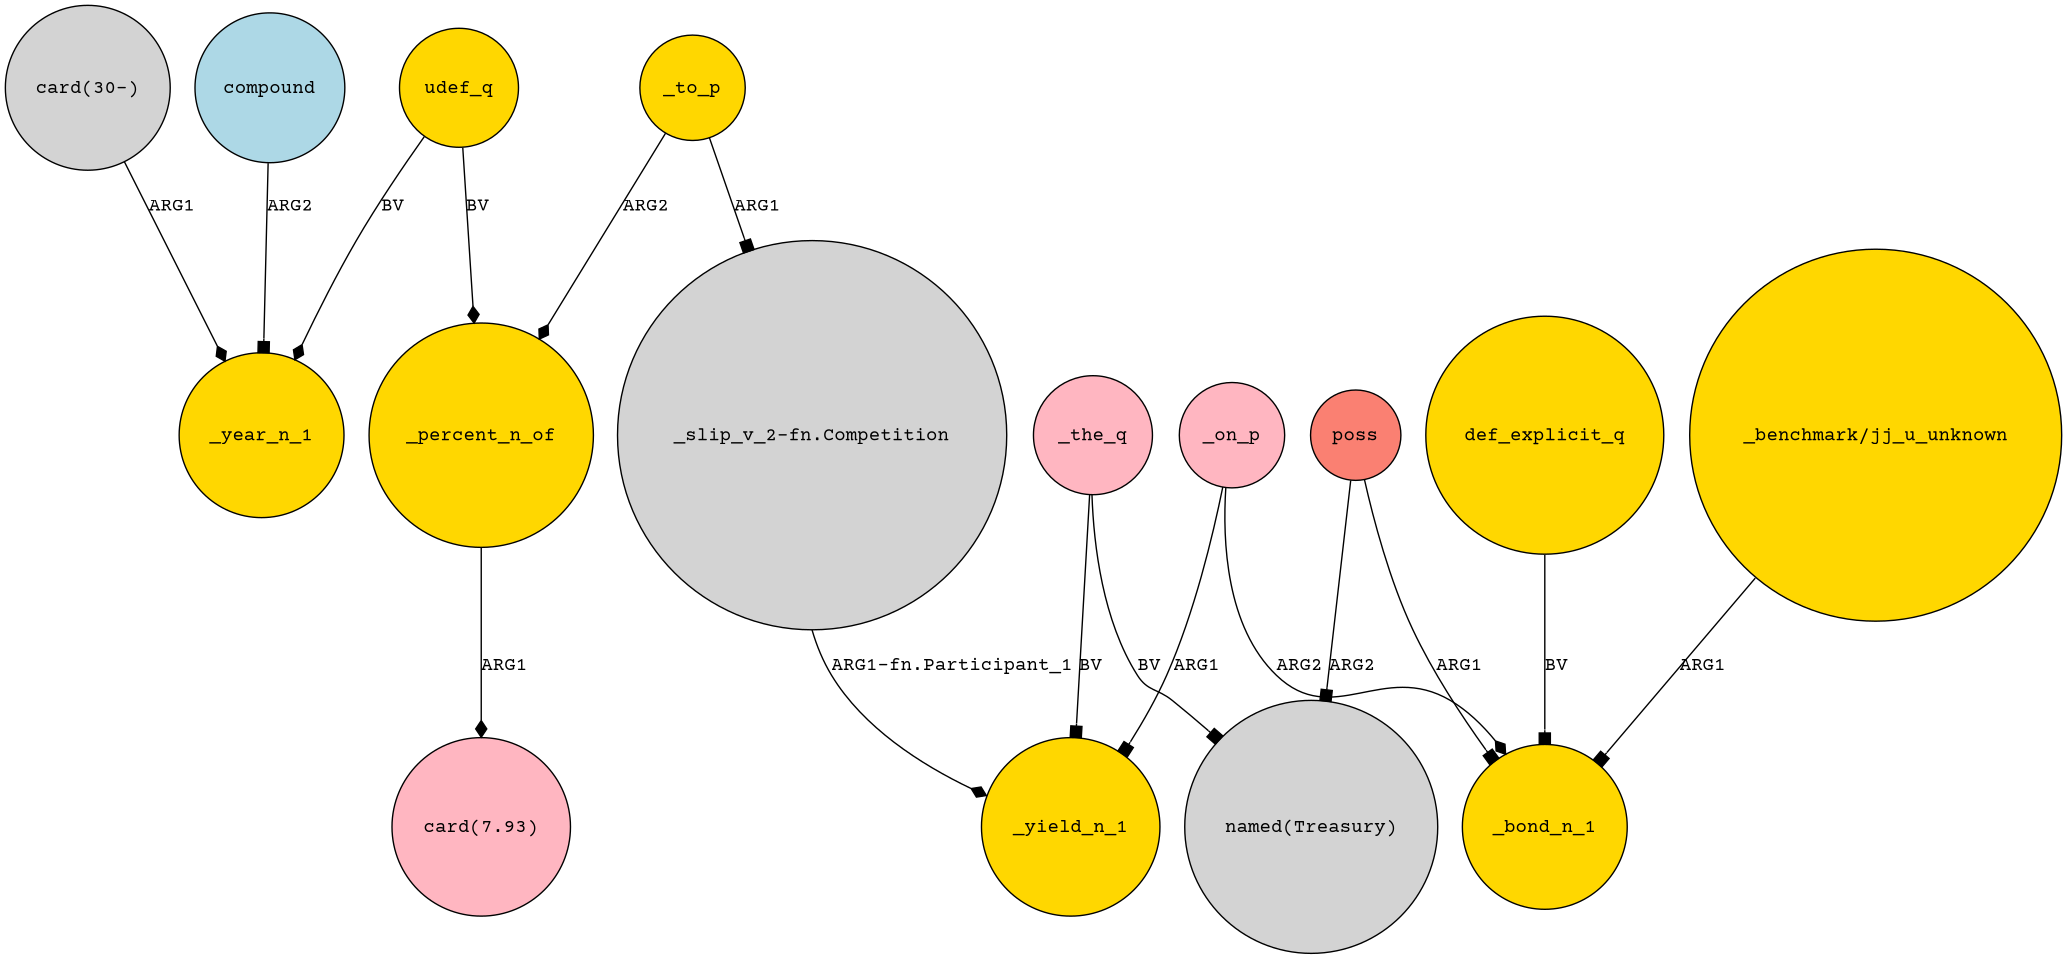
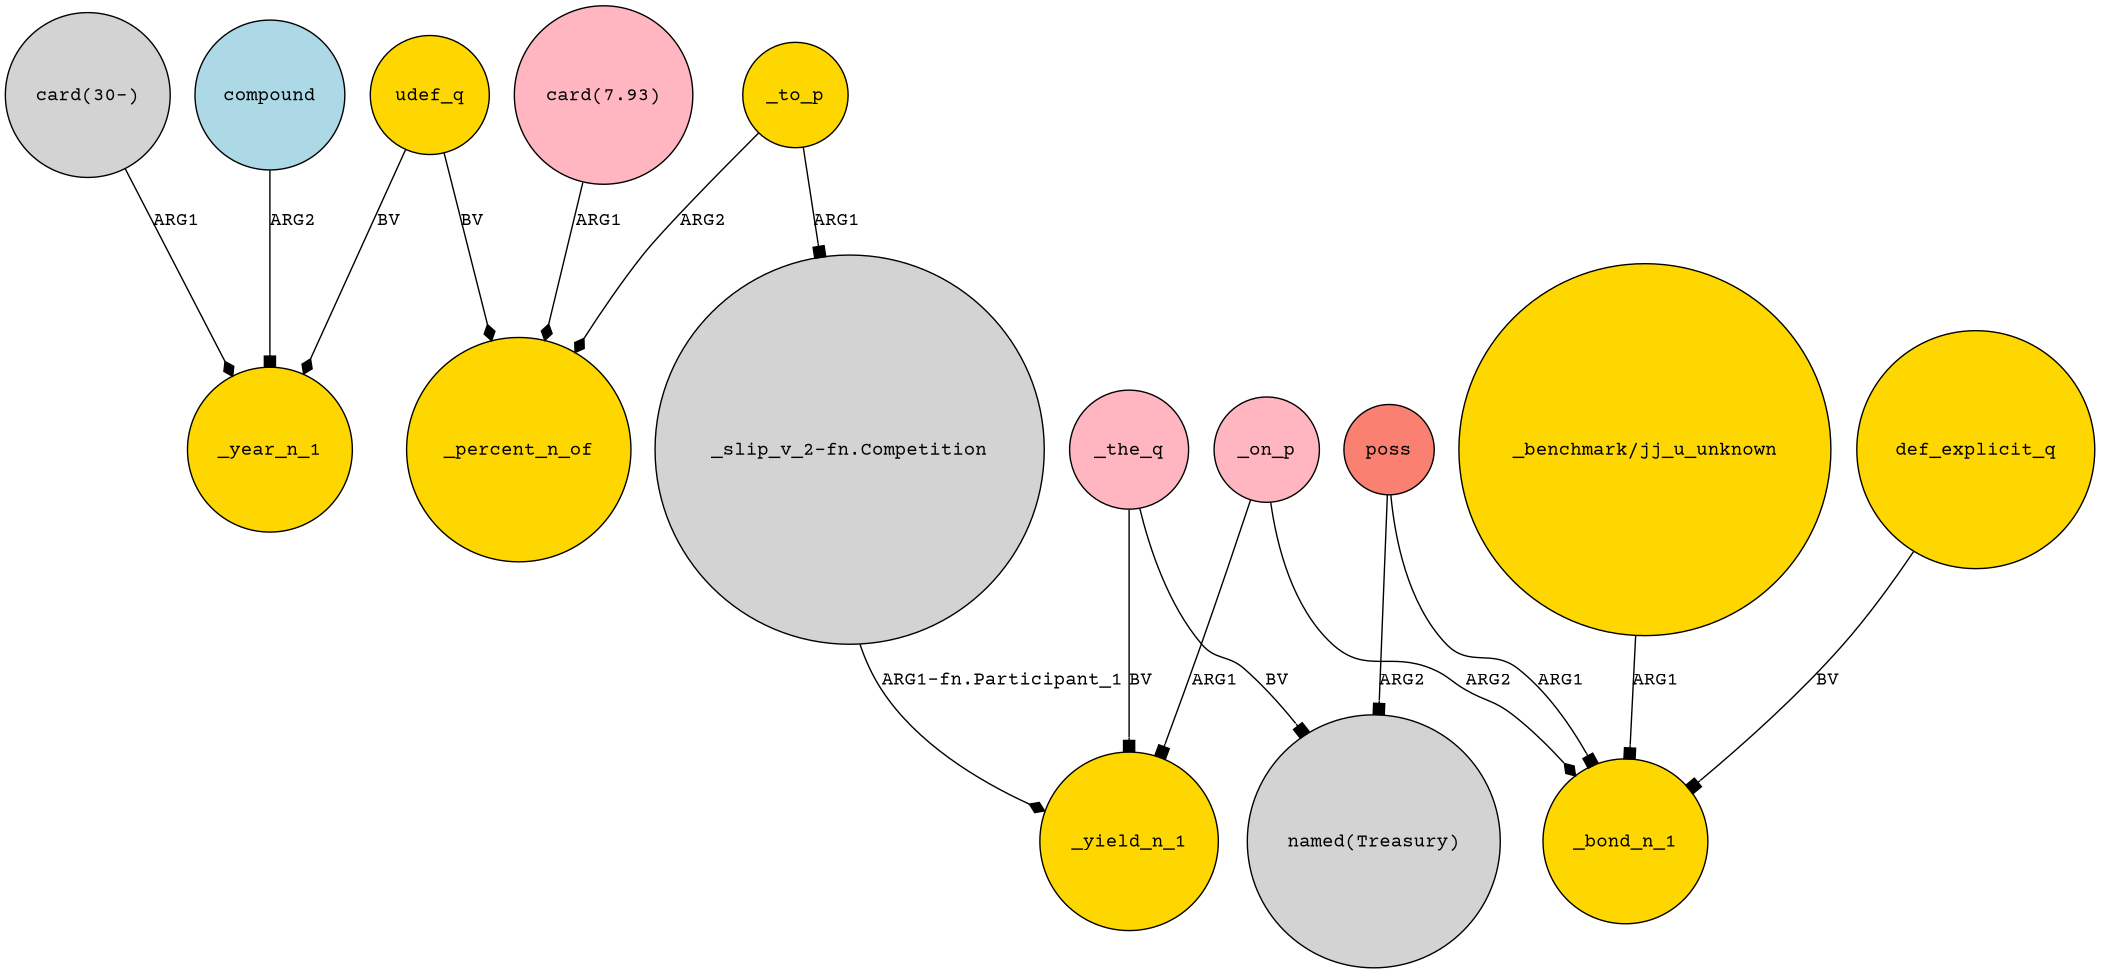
(481, 634) -> (566, 253)
